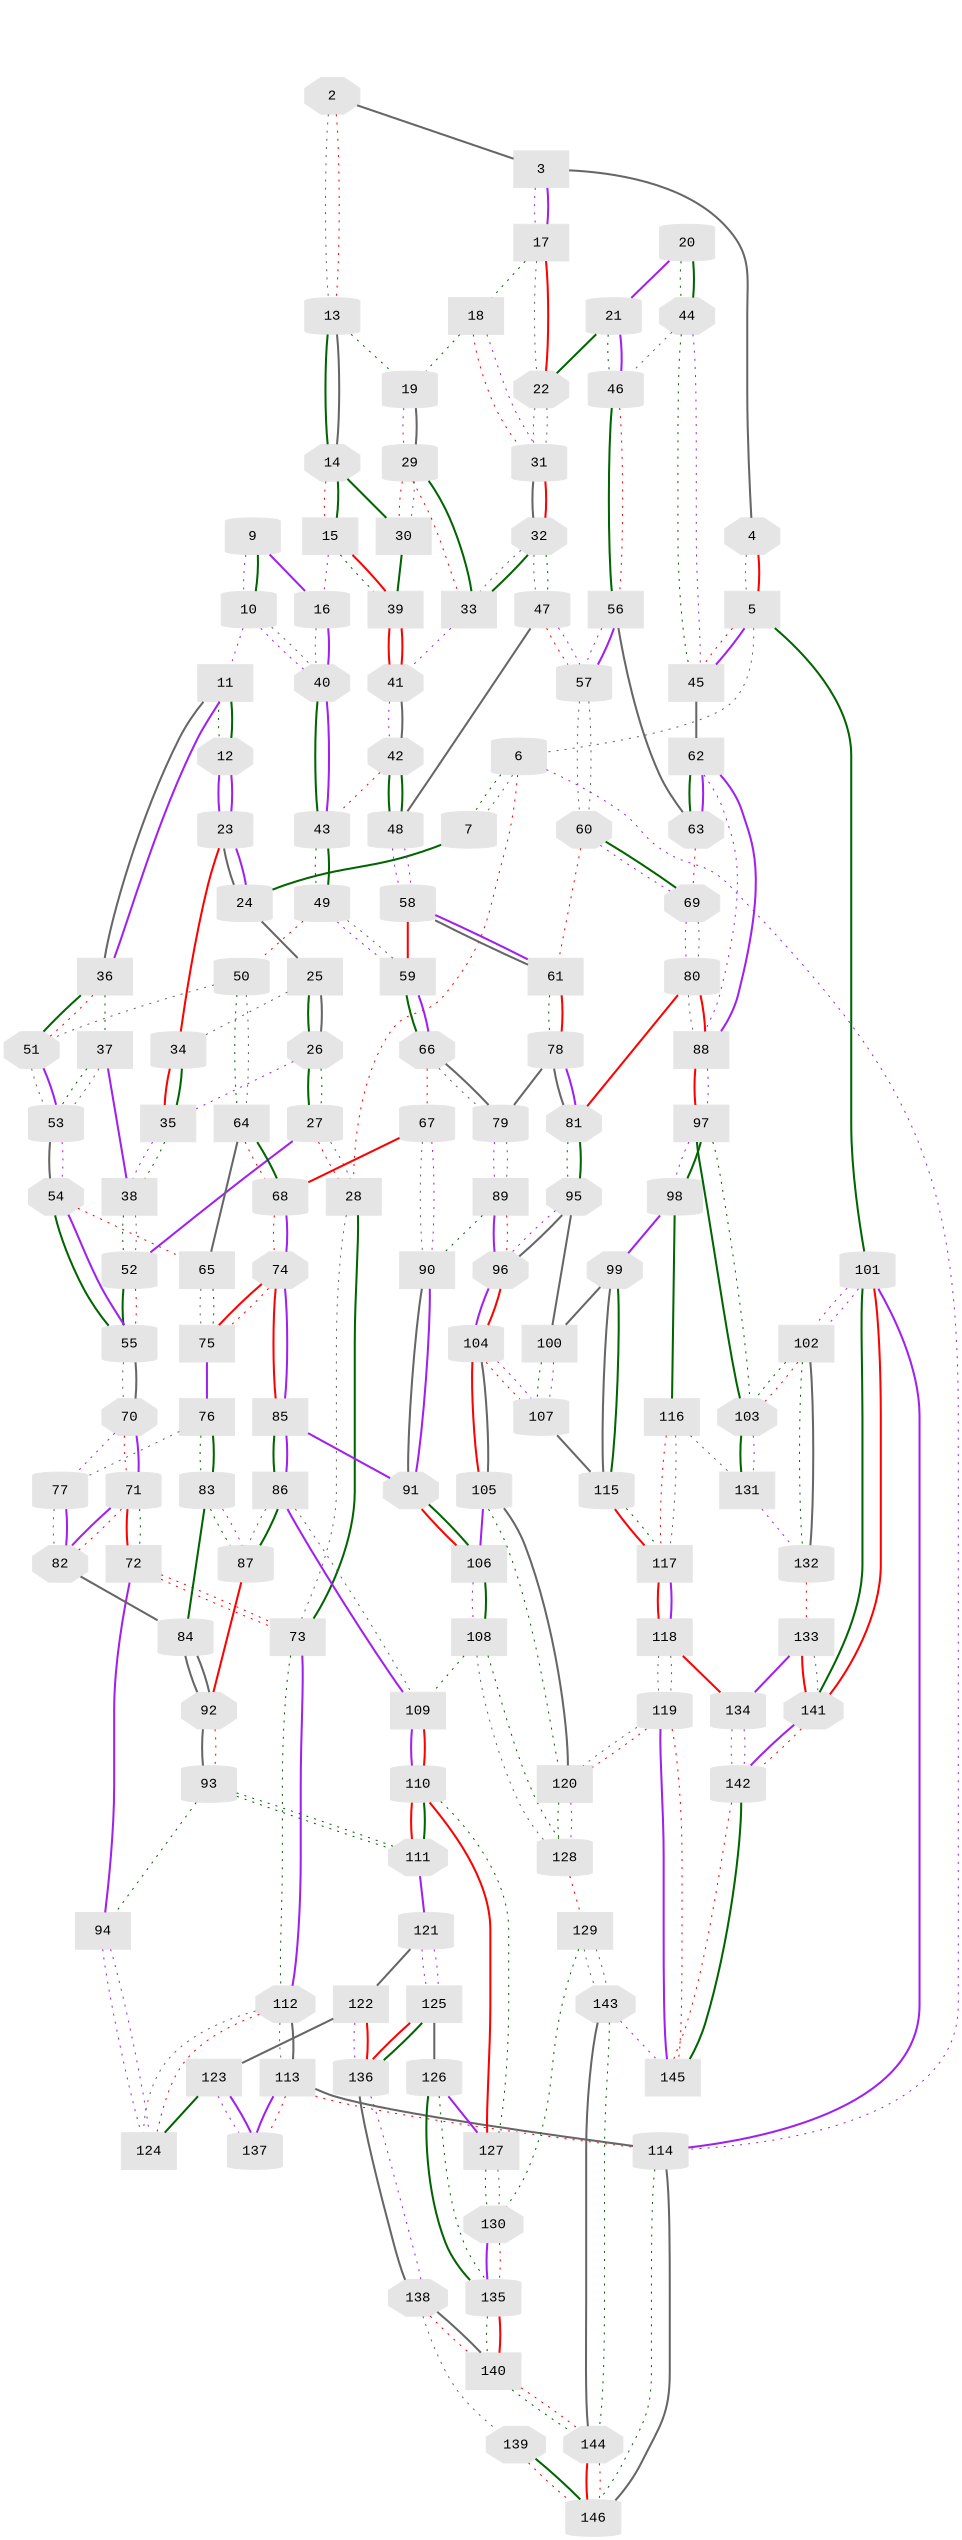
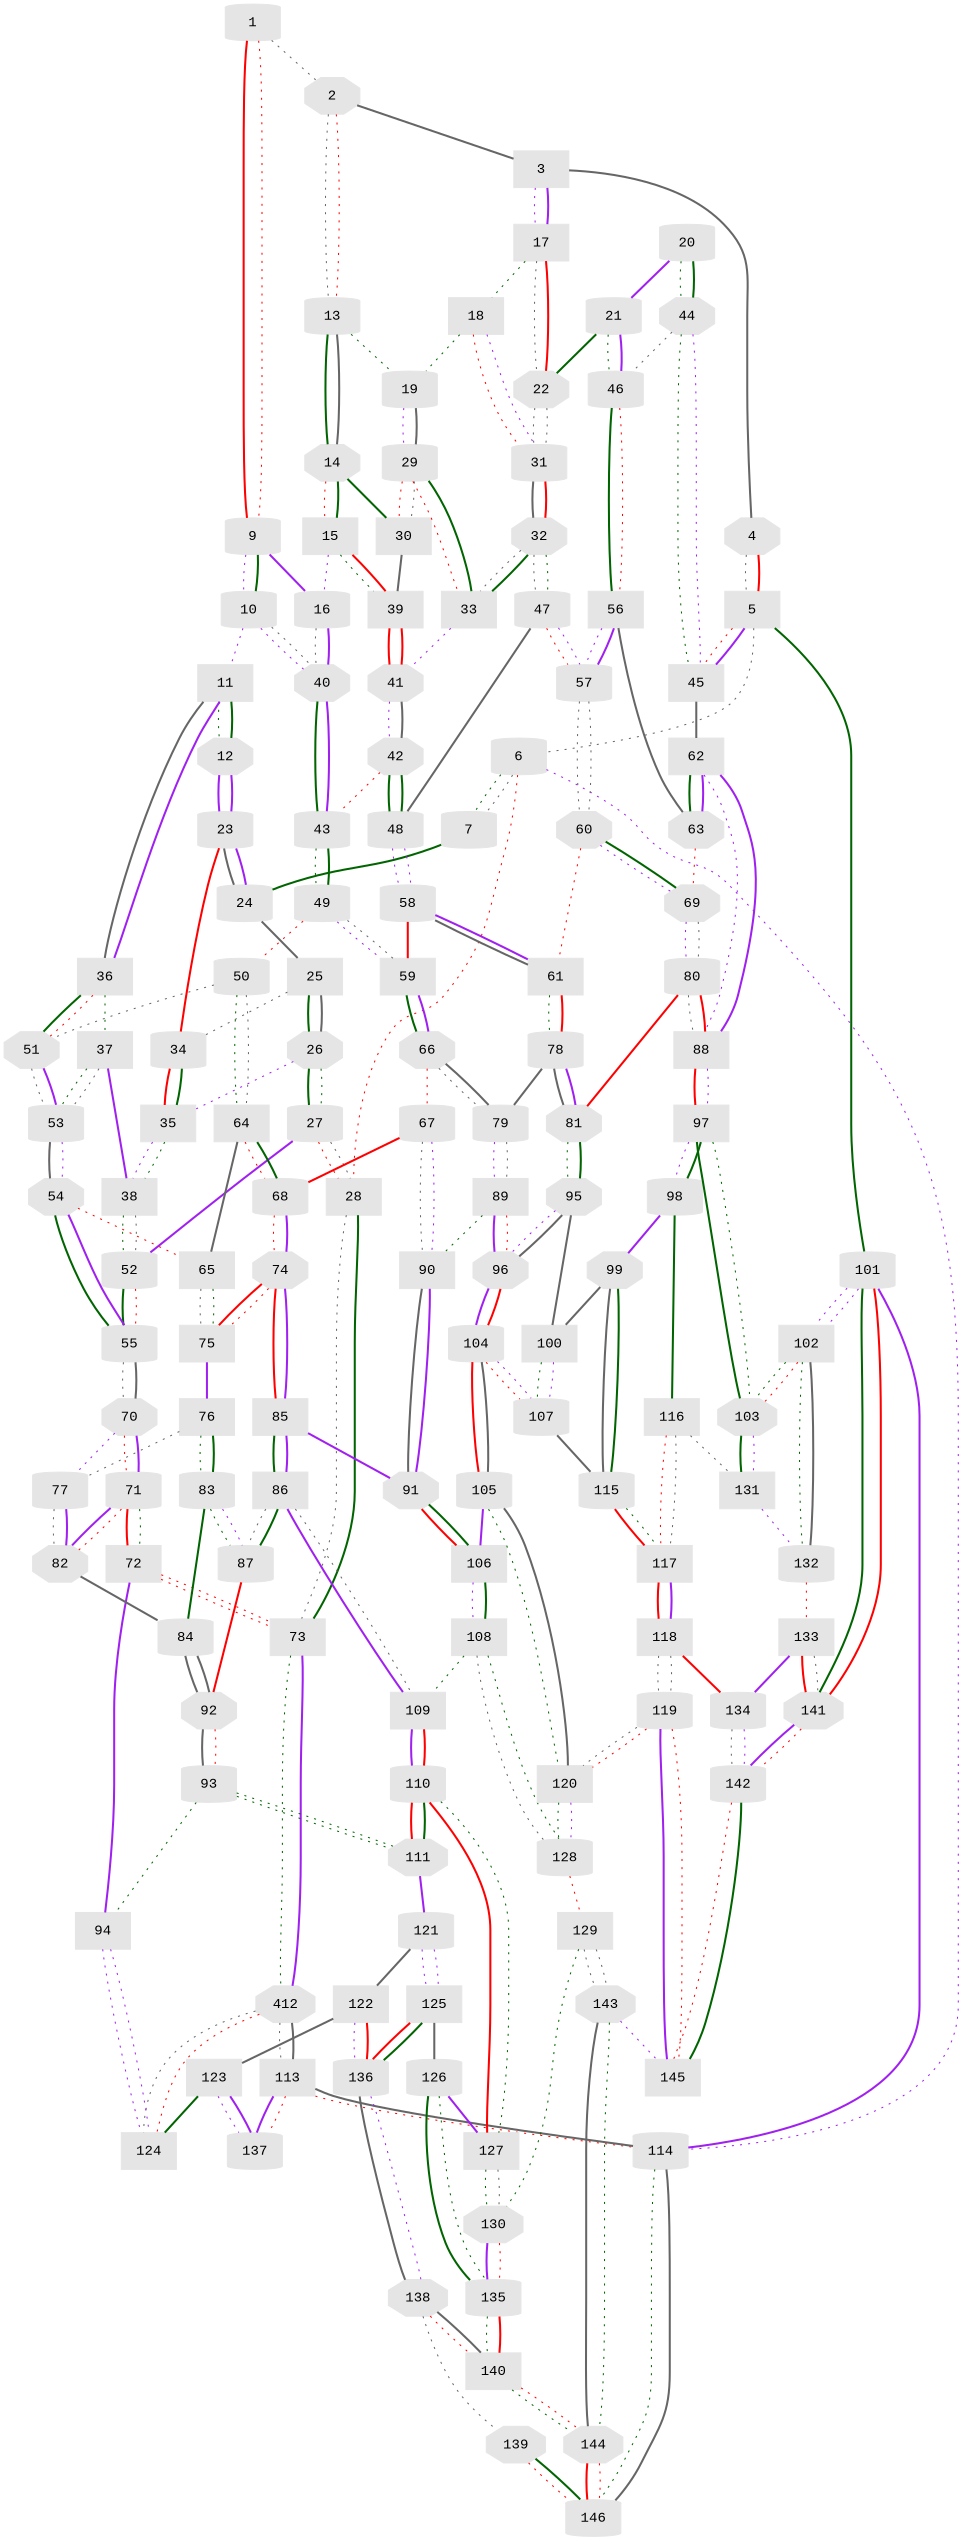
none -> (253, 22)
(400, 573) -> (400, 573)
(285, 2004) -> (285, 2004)
